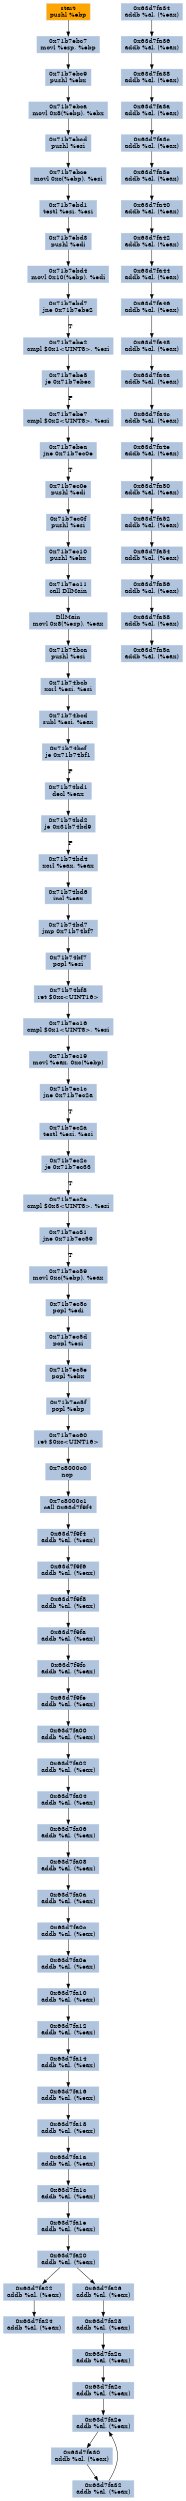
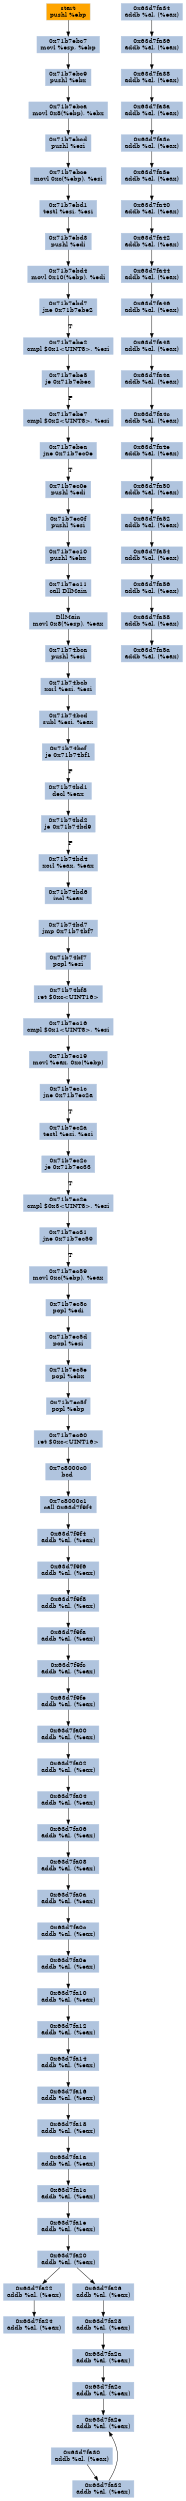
(68, 824) -> (68, 824)
(68, 910) -> none
(68, 1472) -> (68, 1472)
(94, 2438) -> none
